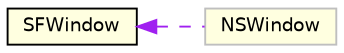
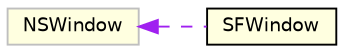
(181, 27) -> (182, 27)
